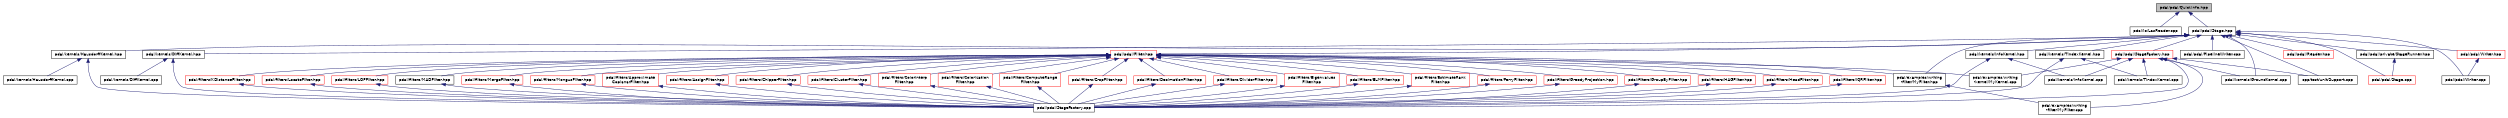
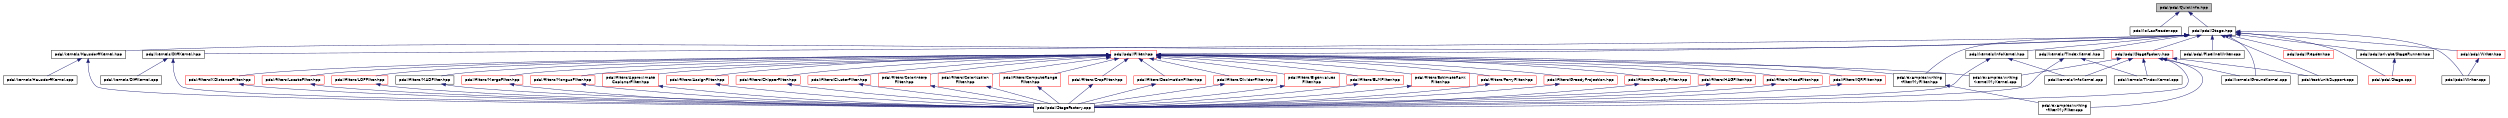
(2328, 80) -> (2328, 80)
